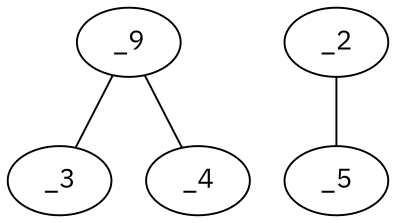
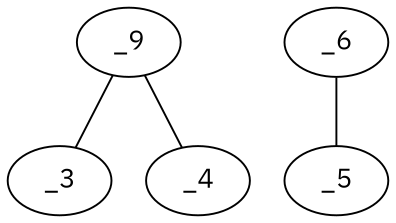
(336, 42) -> (336, 42)
